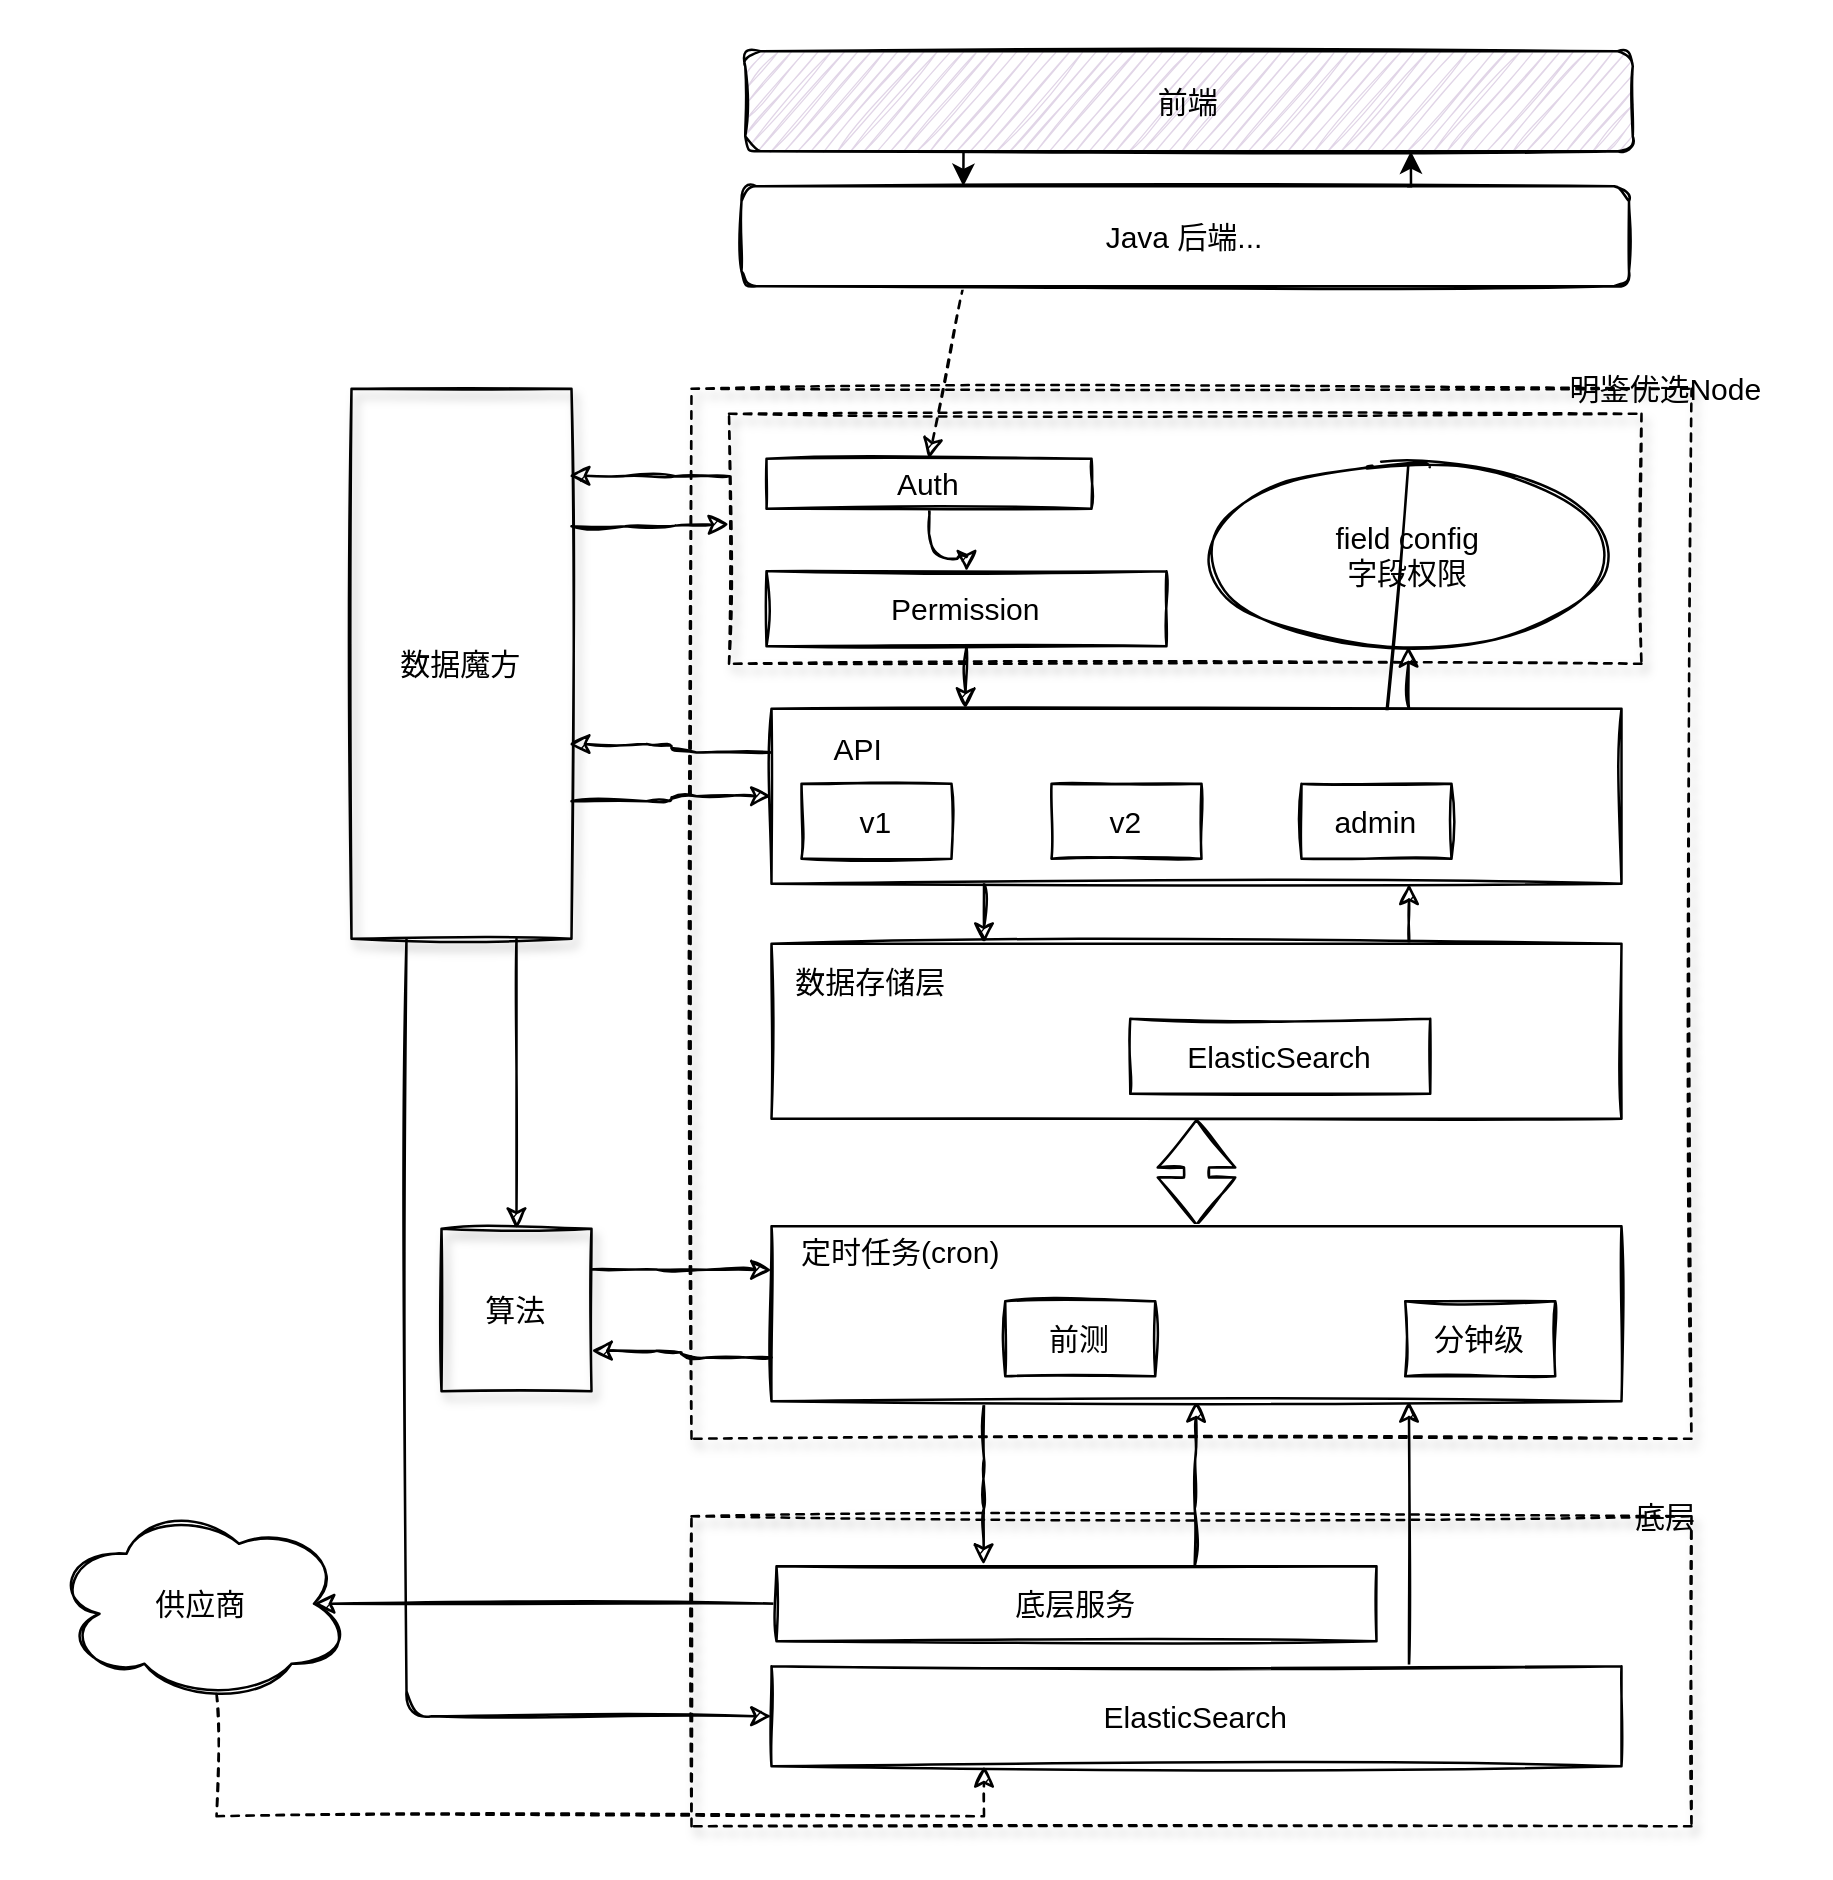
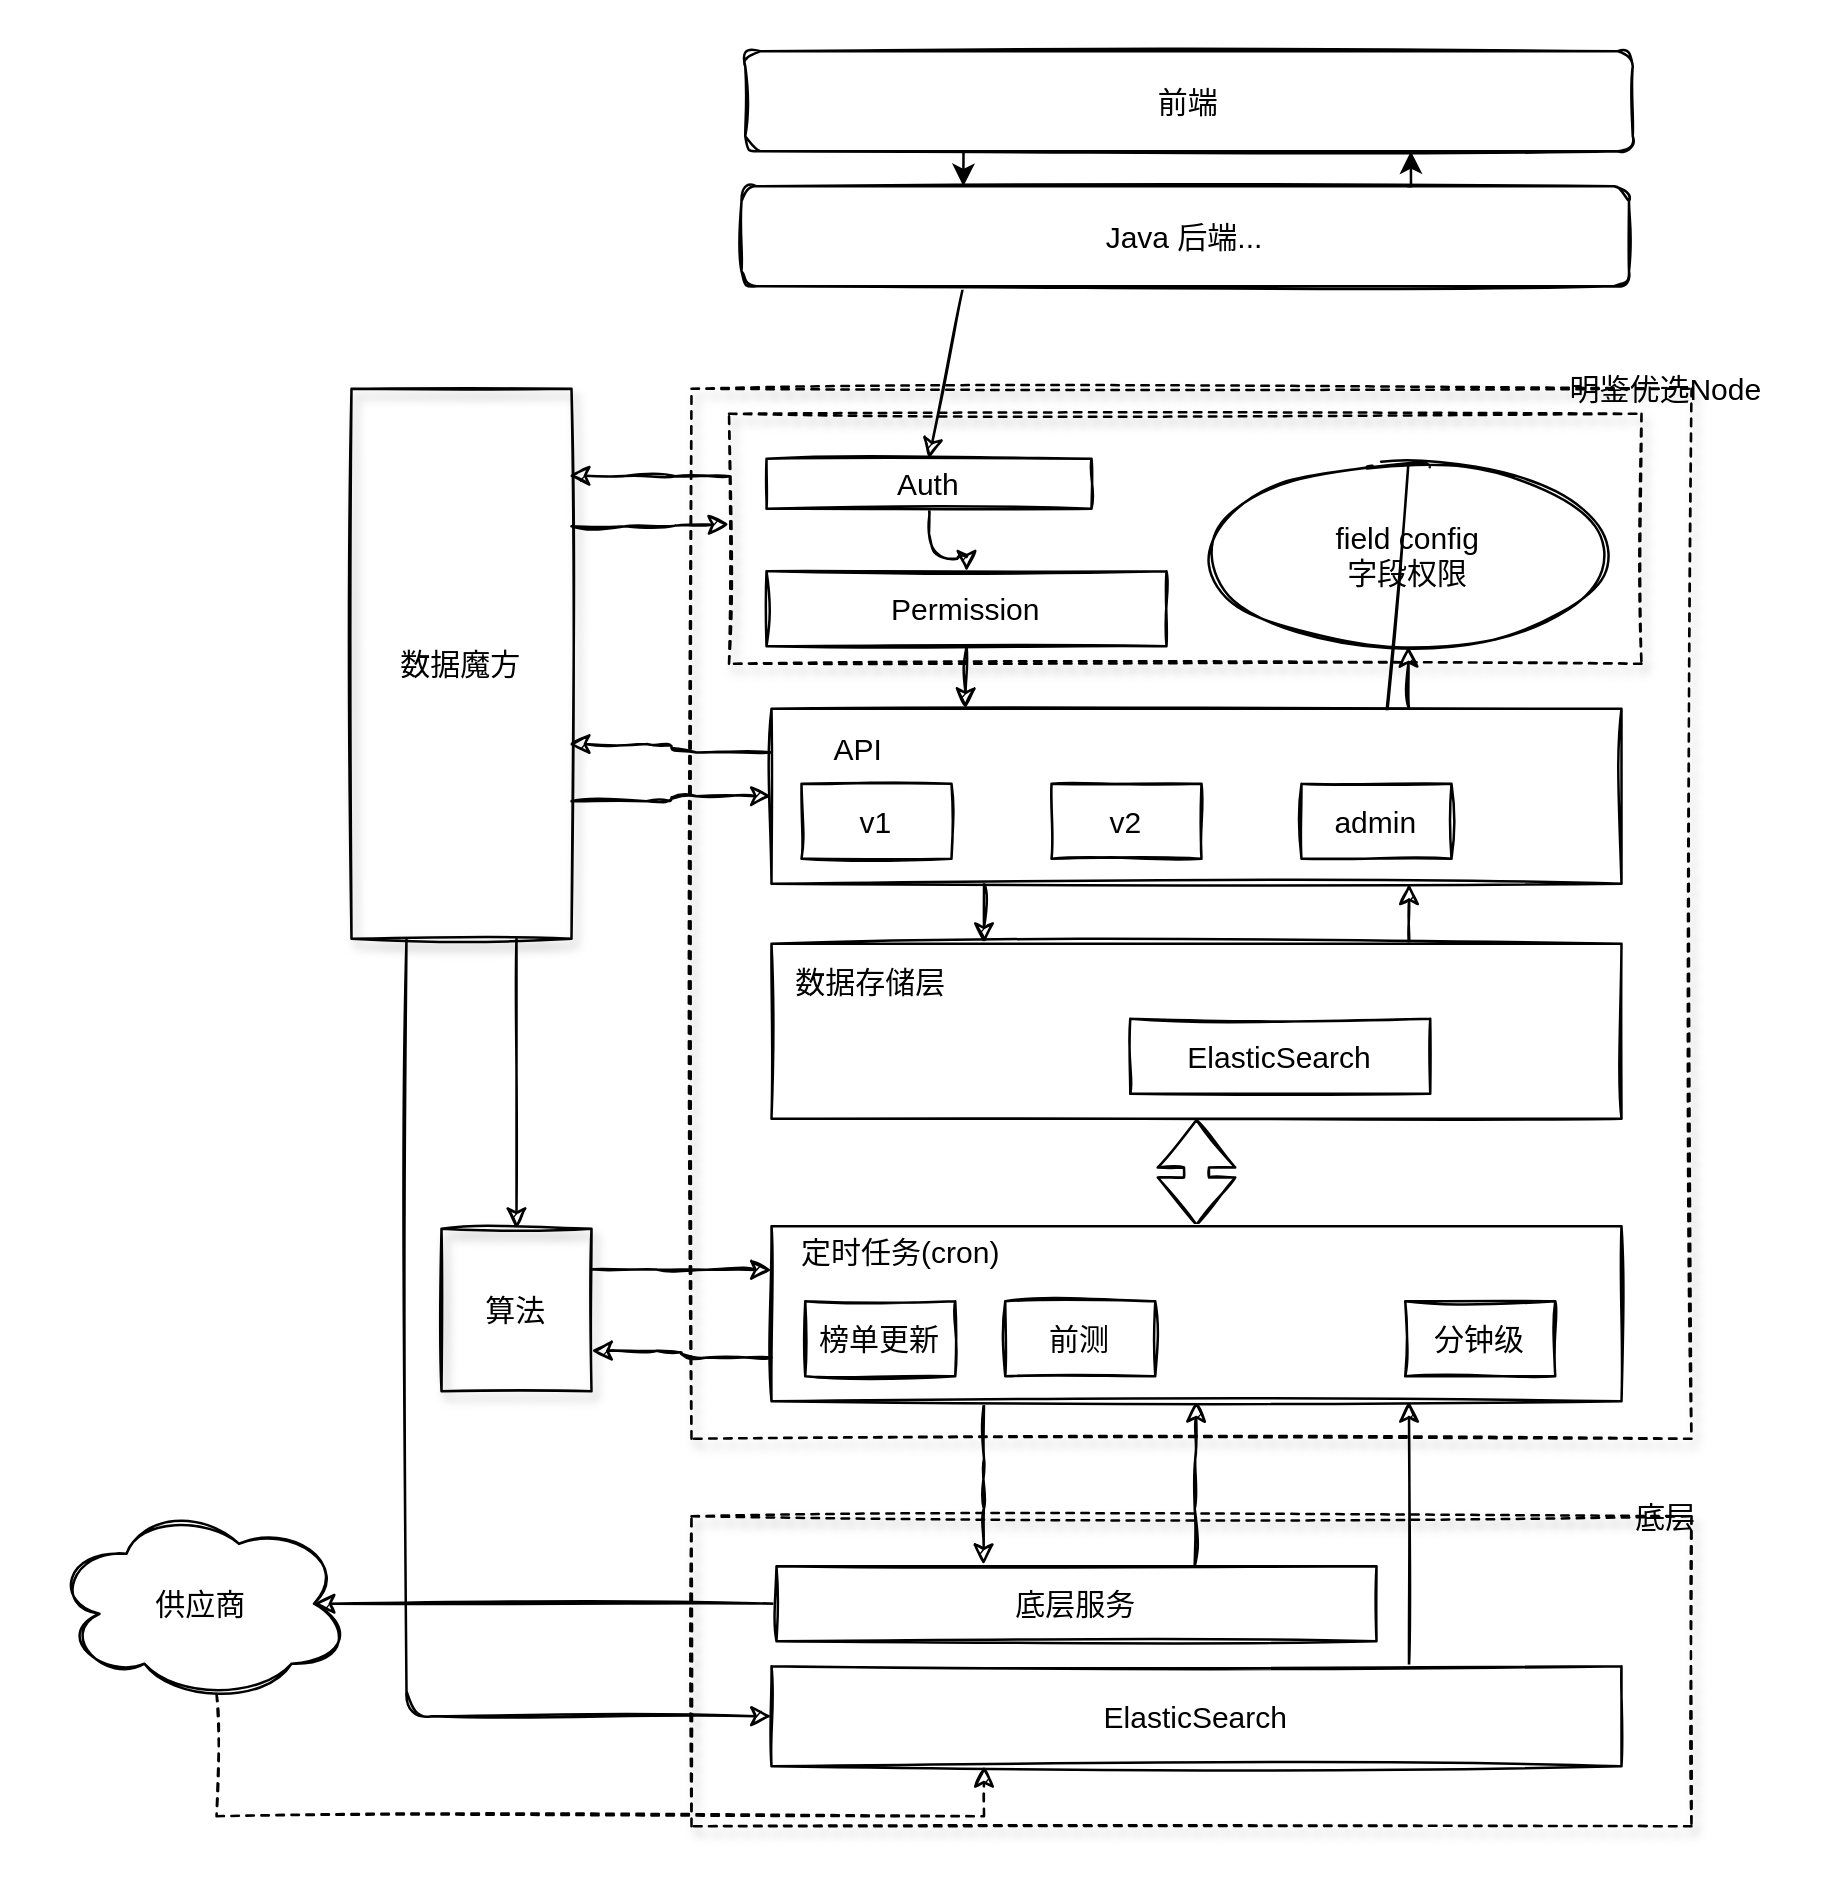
(1189, 101) -> (1189, 101)
(953, 337) -> (953, 337)
none -> (880, 1339)
